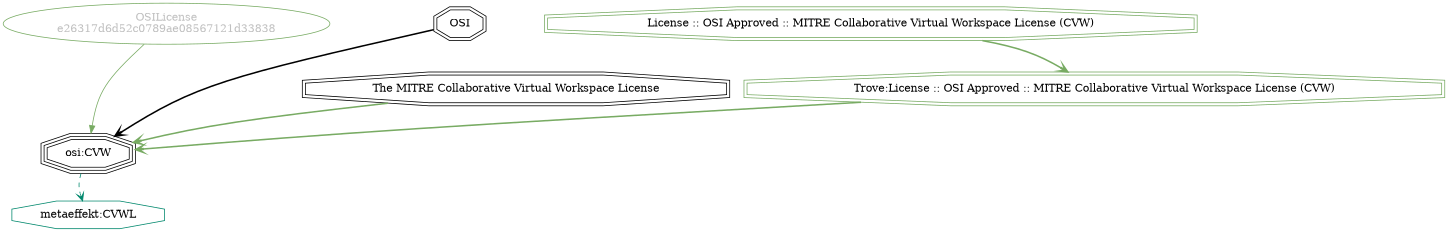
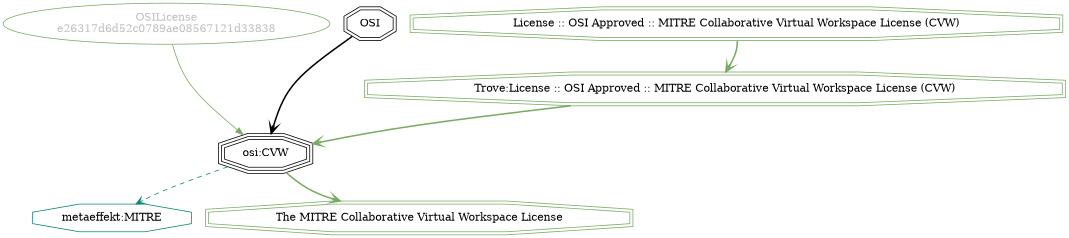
(516, 89) -> (419, 218)
(264, 118) -> (308, 188)
(88, 215) -> (112, 218)
